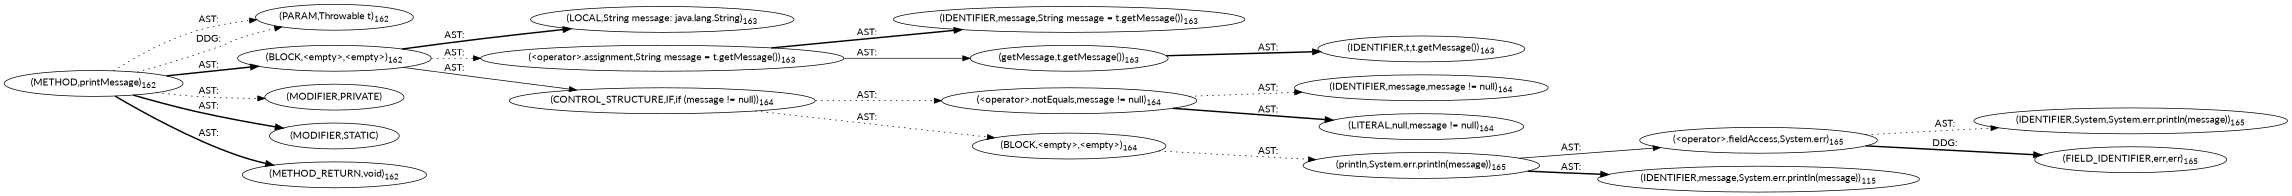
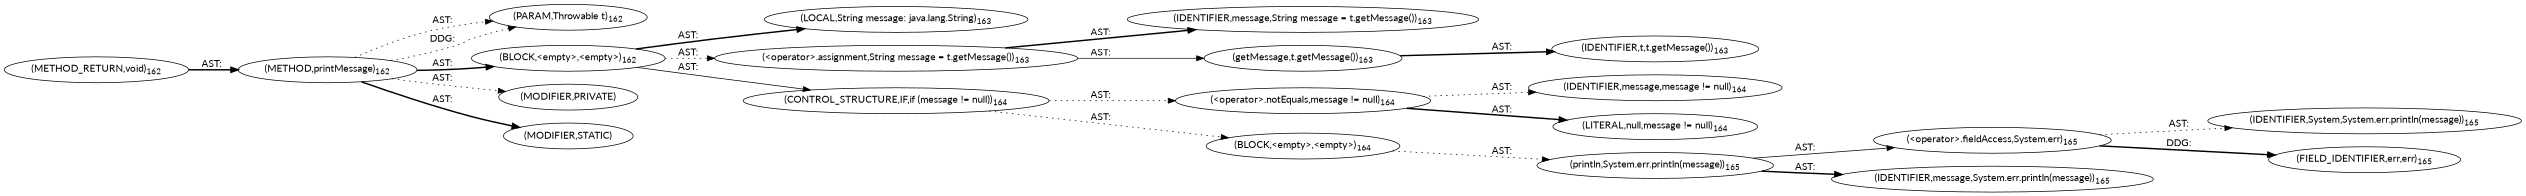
(188, 135) -> (210, 70)
(1869, 178) -> (2103, 178)
